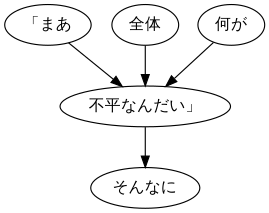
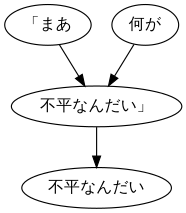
(145, 25) -> none
(145, 188) -> (97, 188)
